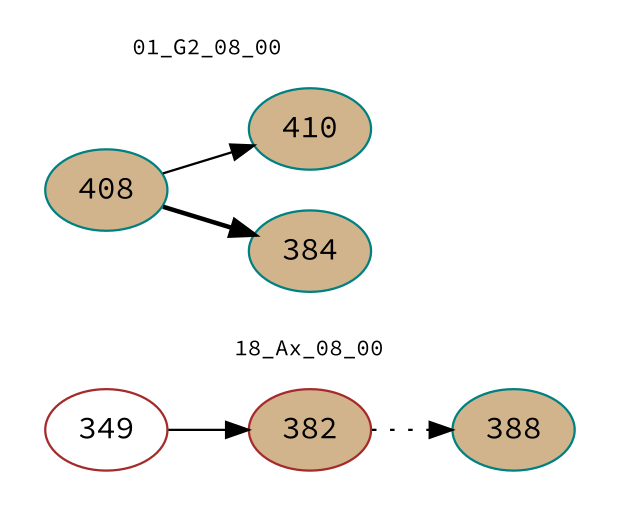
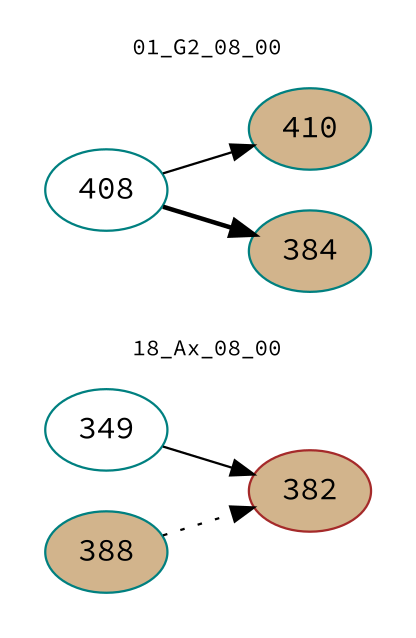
(106, 190) -> (106, 190)
(106, 430) -> (106, 430)
(401, 430) -> (197, 525)
